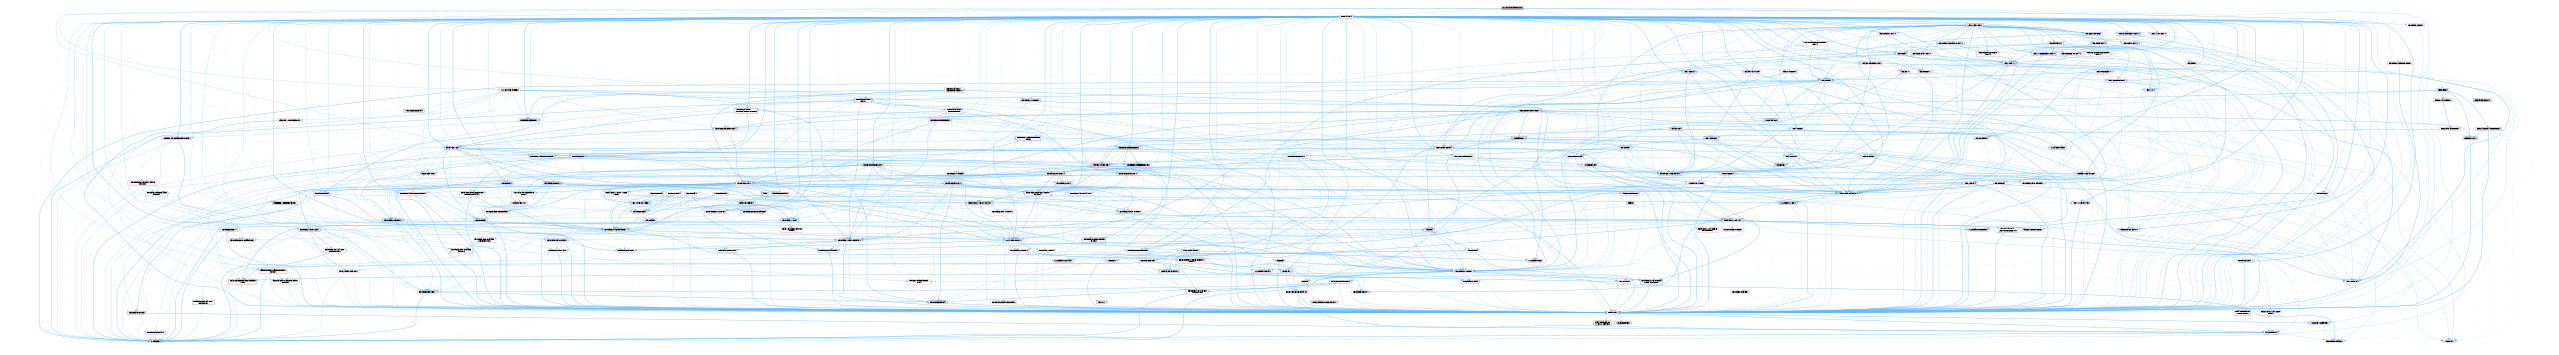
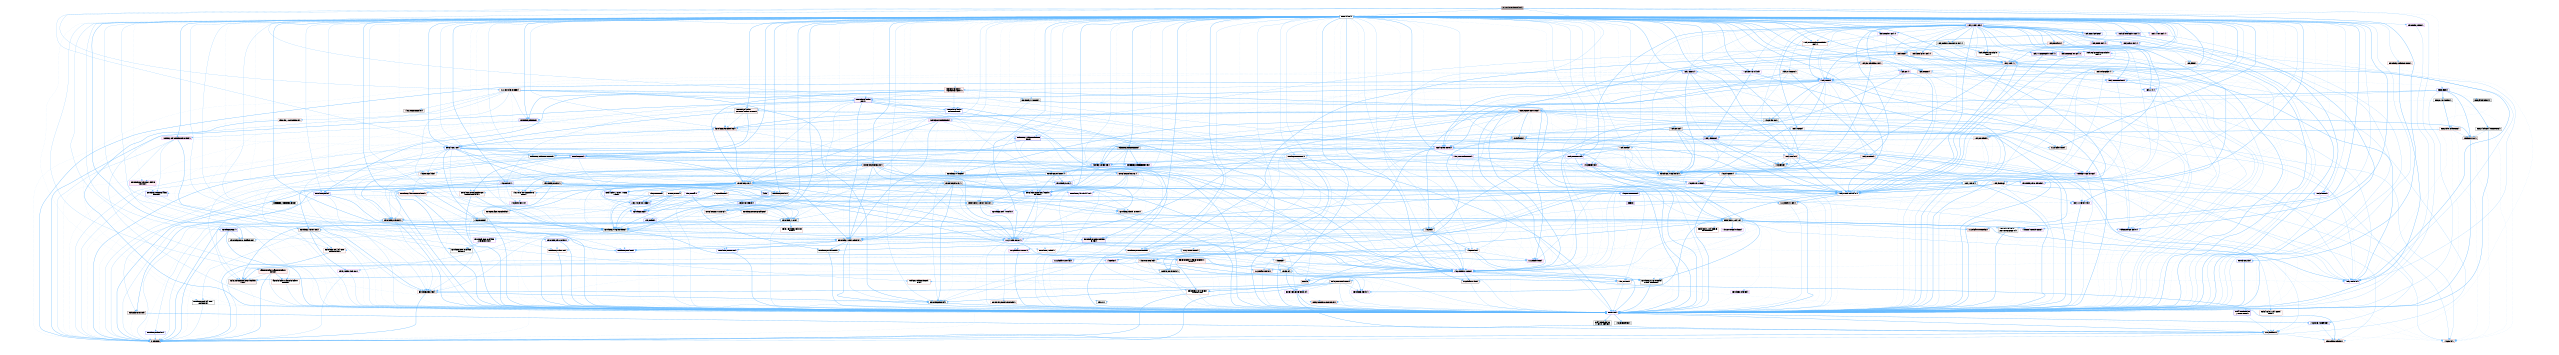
(809, 176) -> (535, 170)
